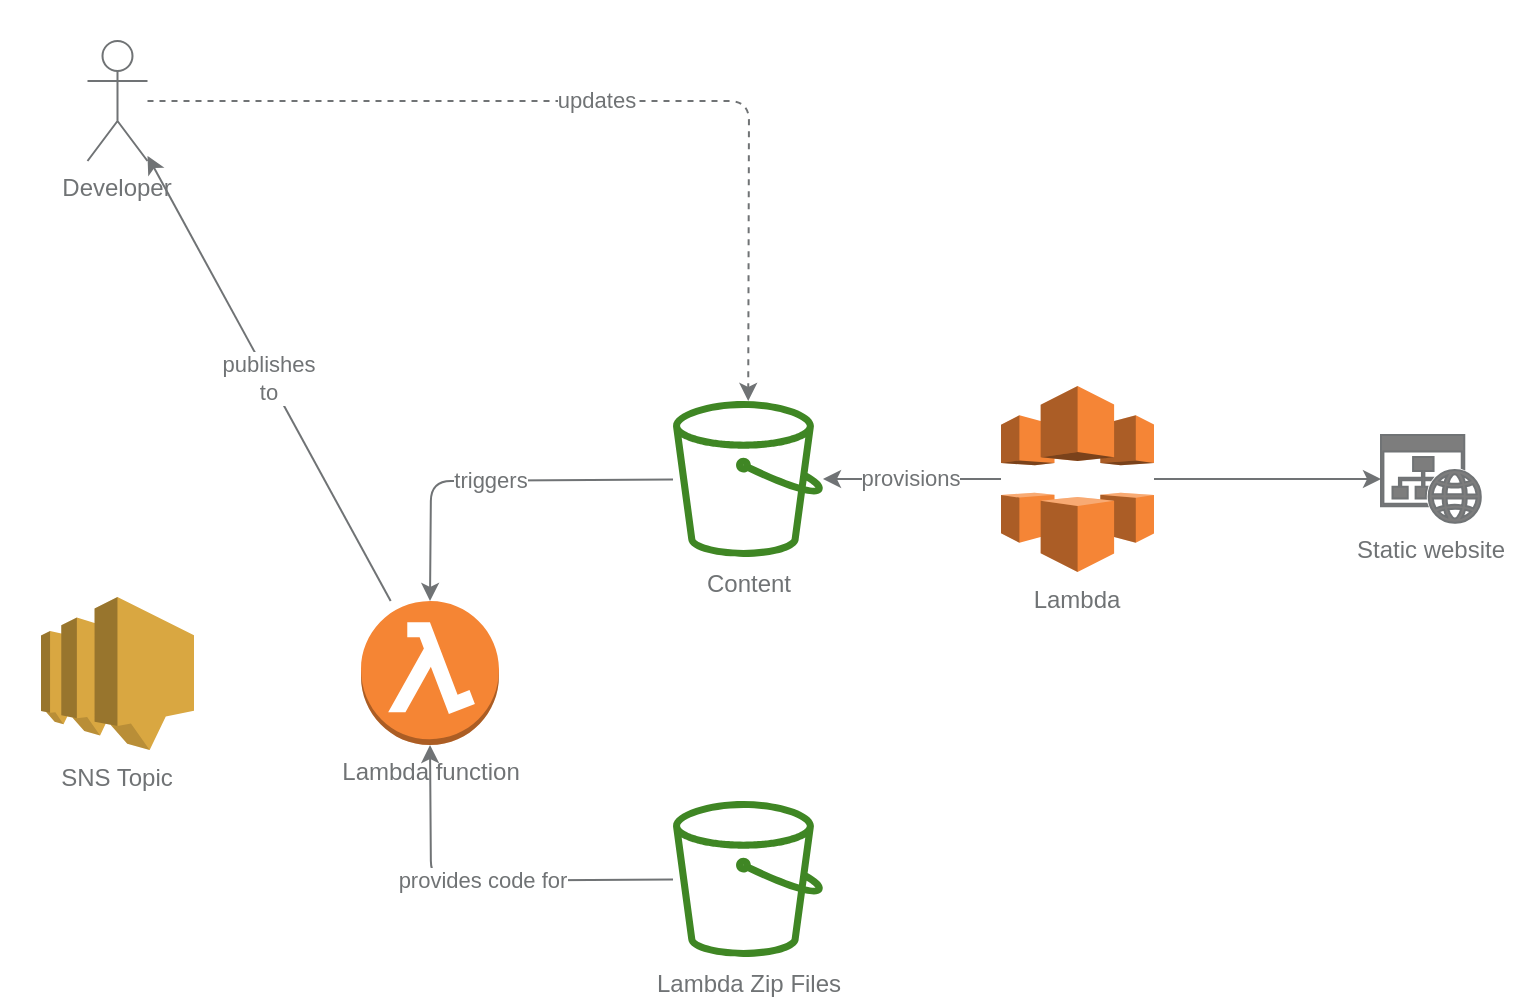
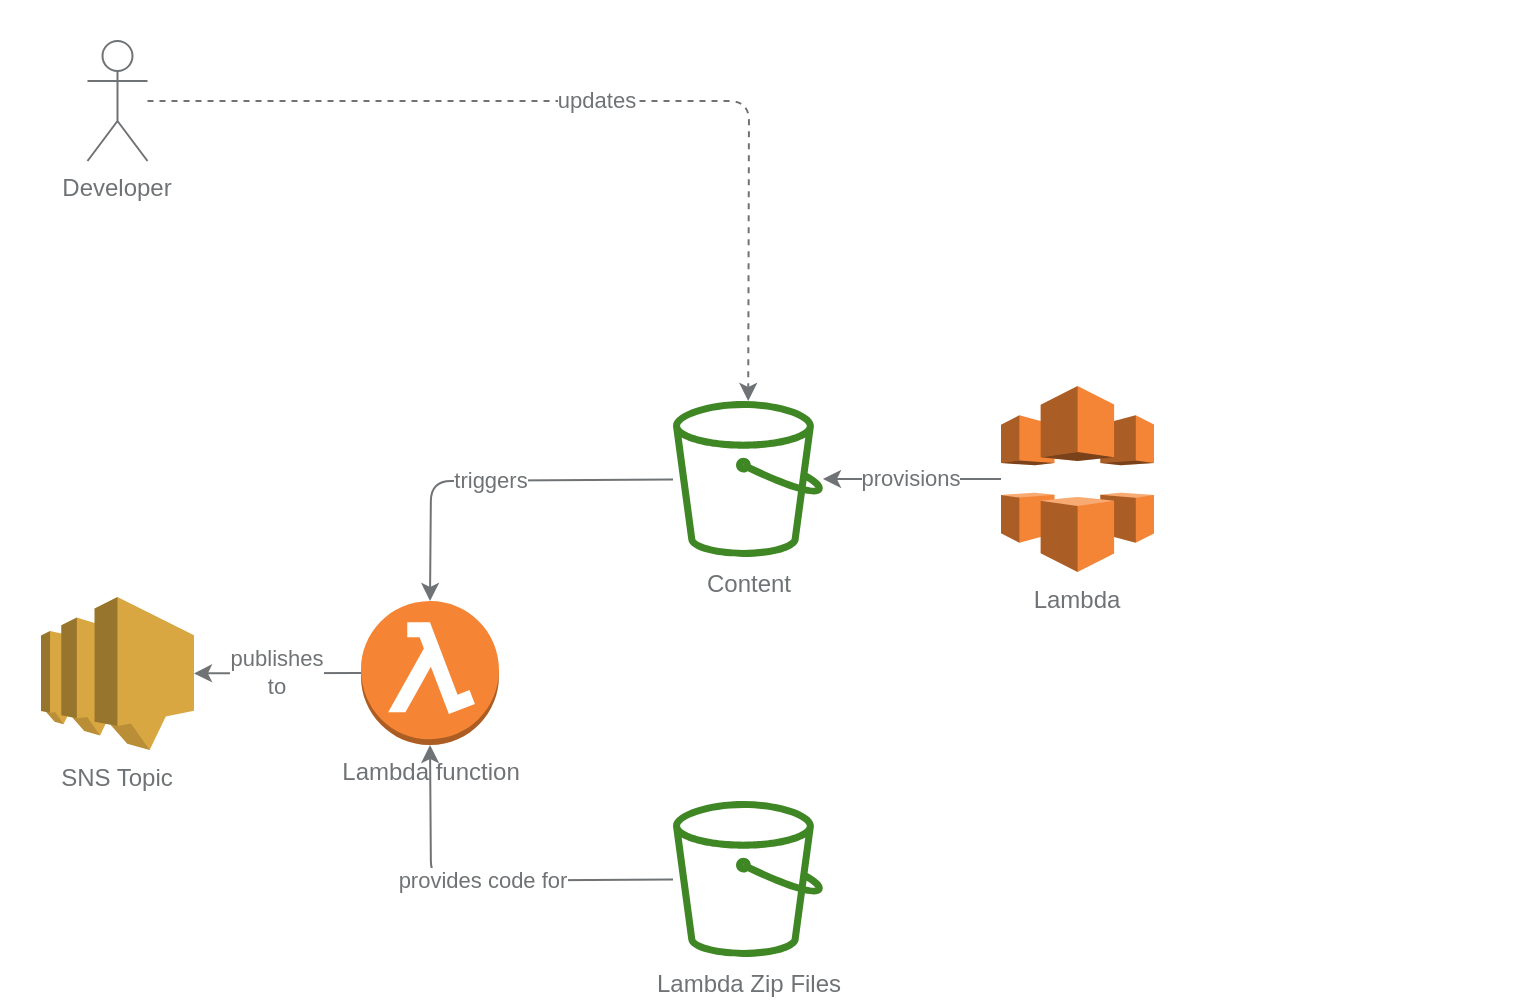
(210, 271) -> (342, 673)
(1261, 479) -> none
(1431, 479) -> none
